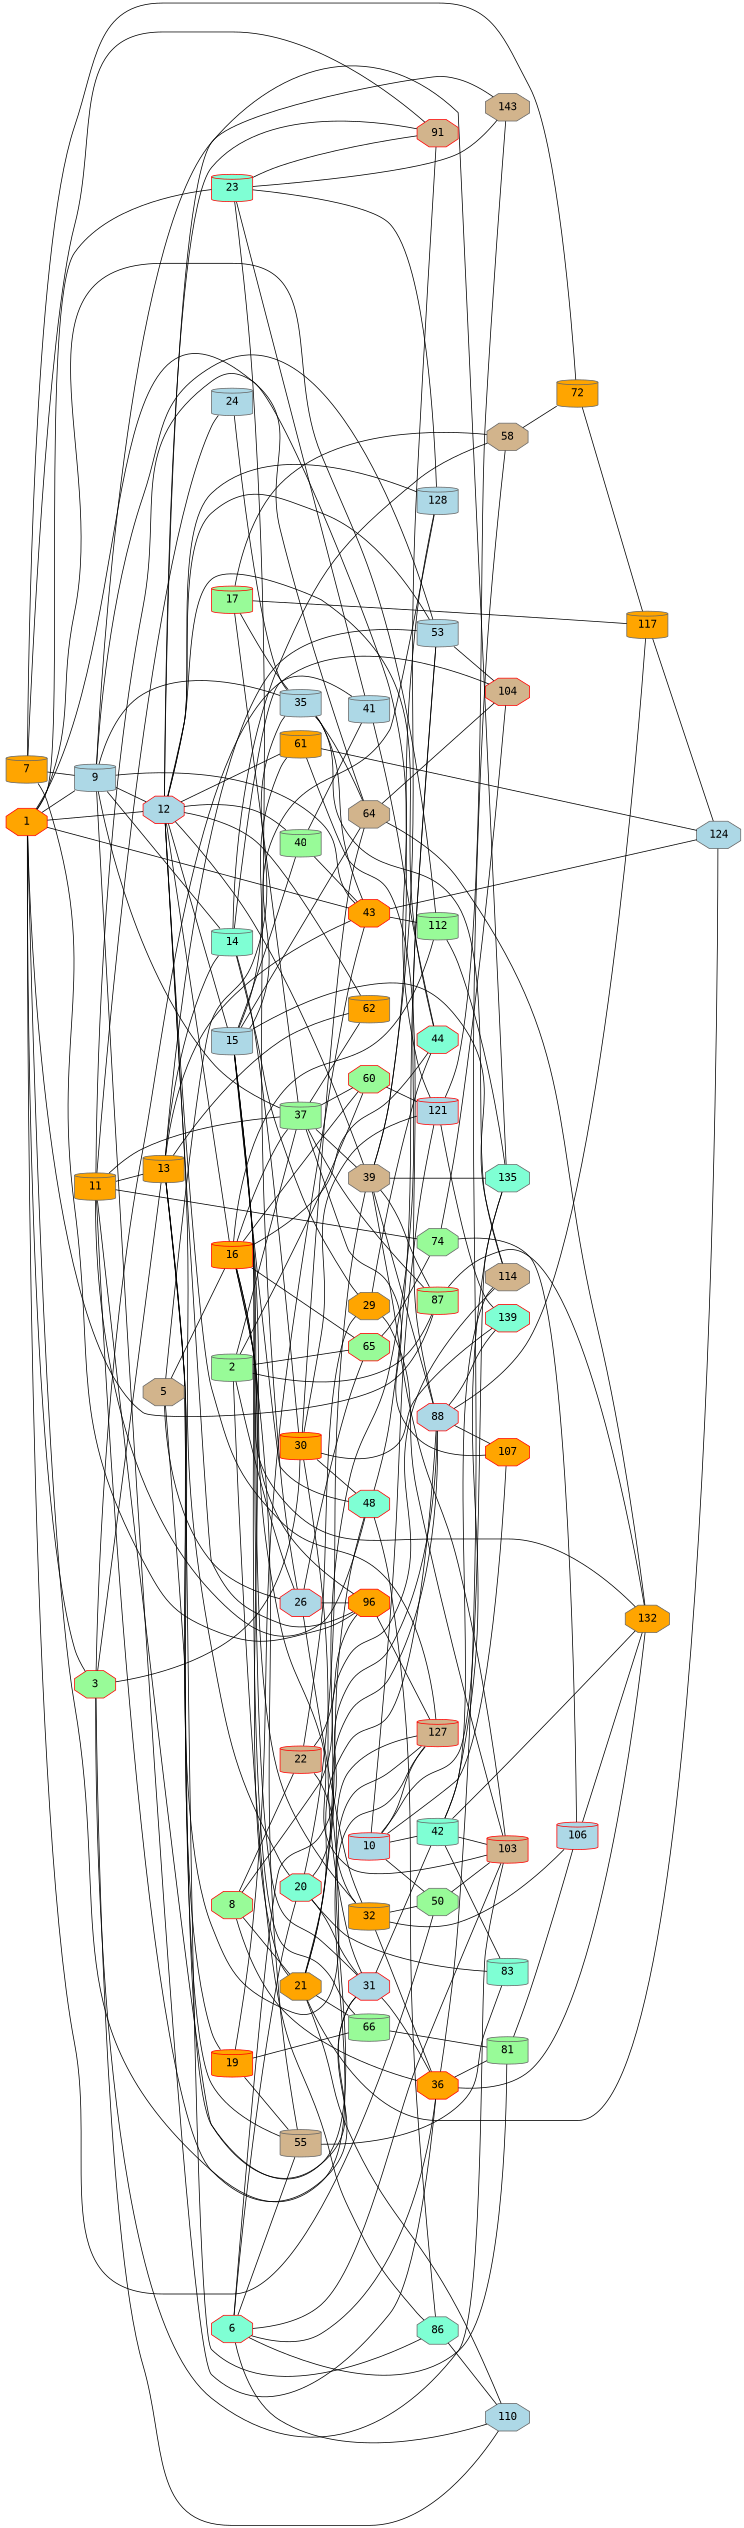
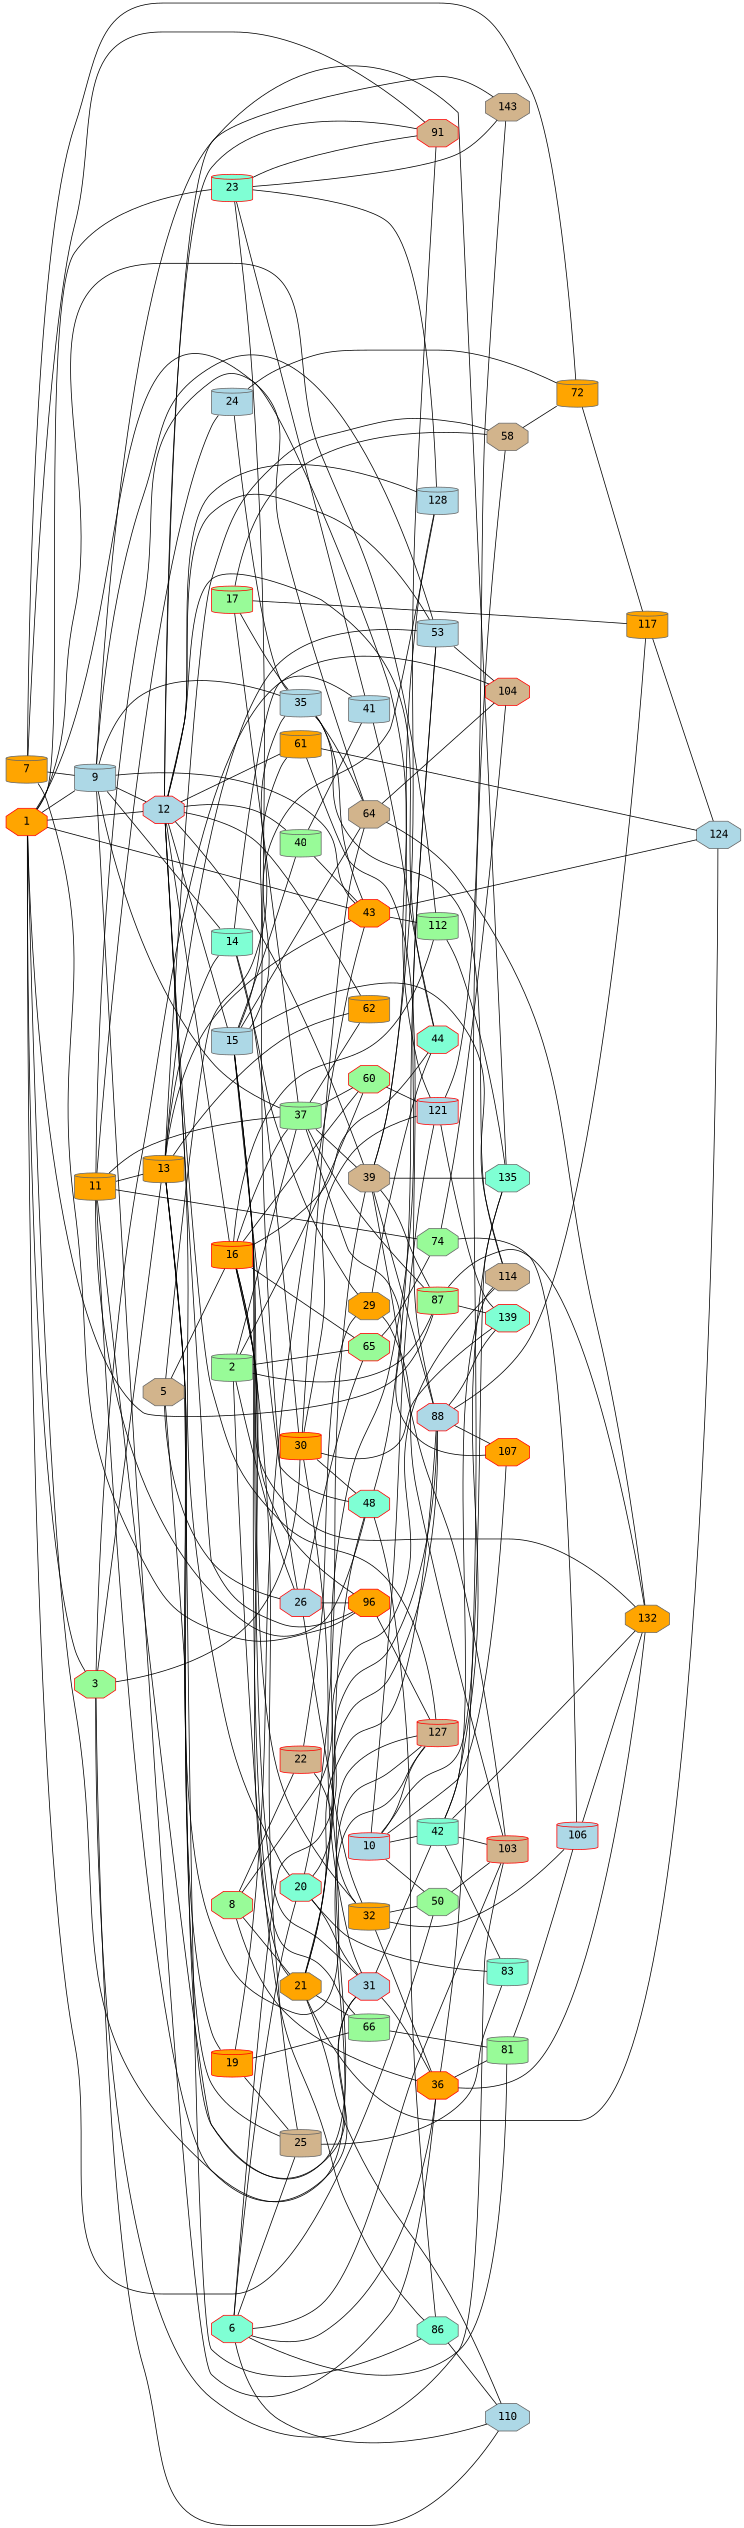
none -> (401, 350)
(288, 644) -> (197, 688)
none -> (469, 1308)
(263, 1515) -> none
(335, 1680) -> none
(301, 2143) -> (301, 2143)
